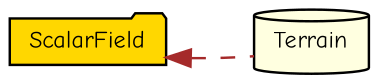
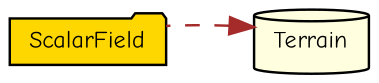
(223, 58) -> (198, 25)
